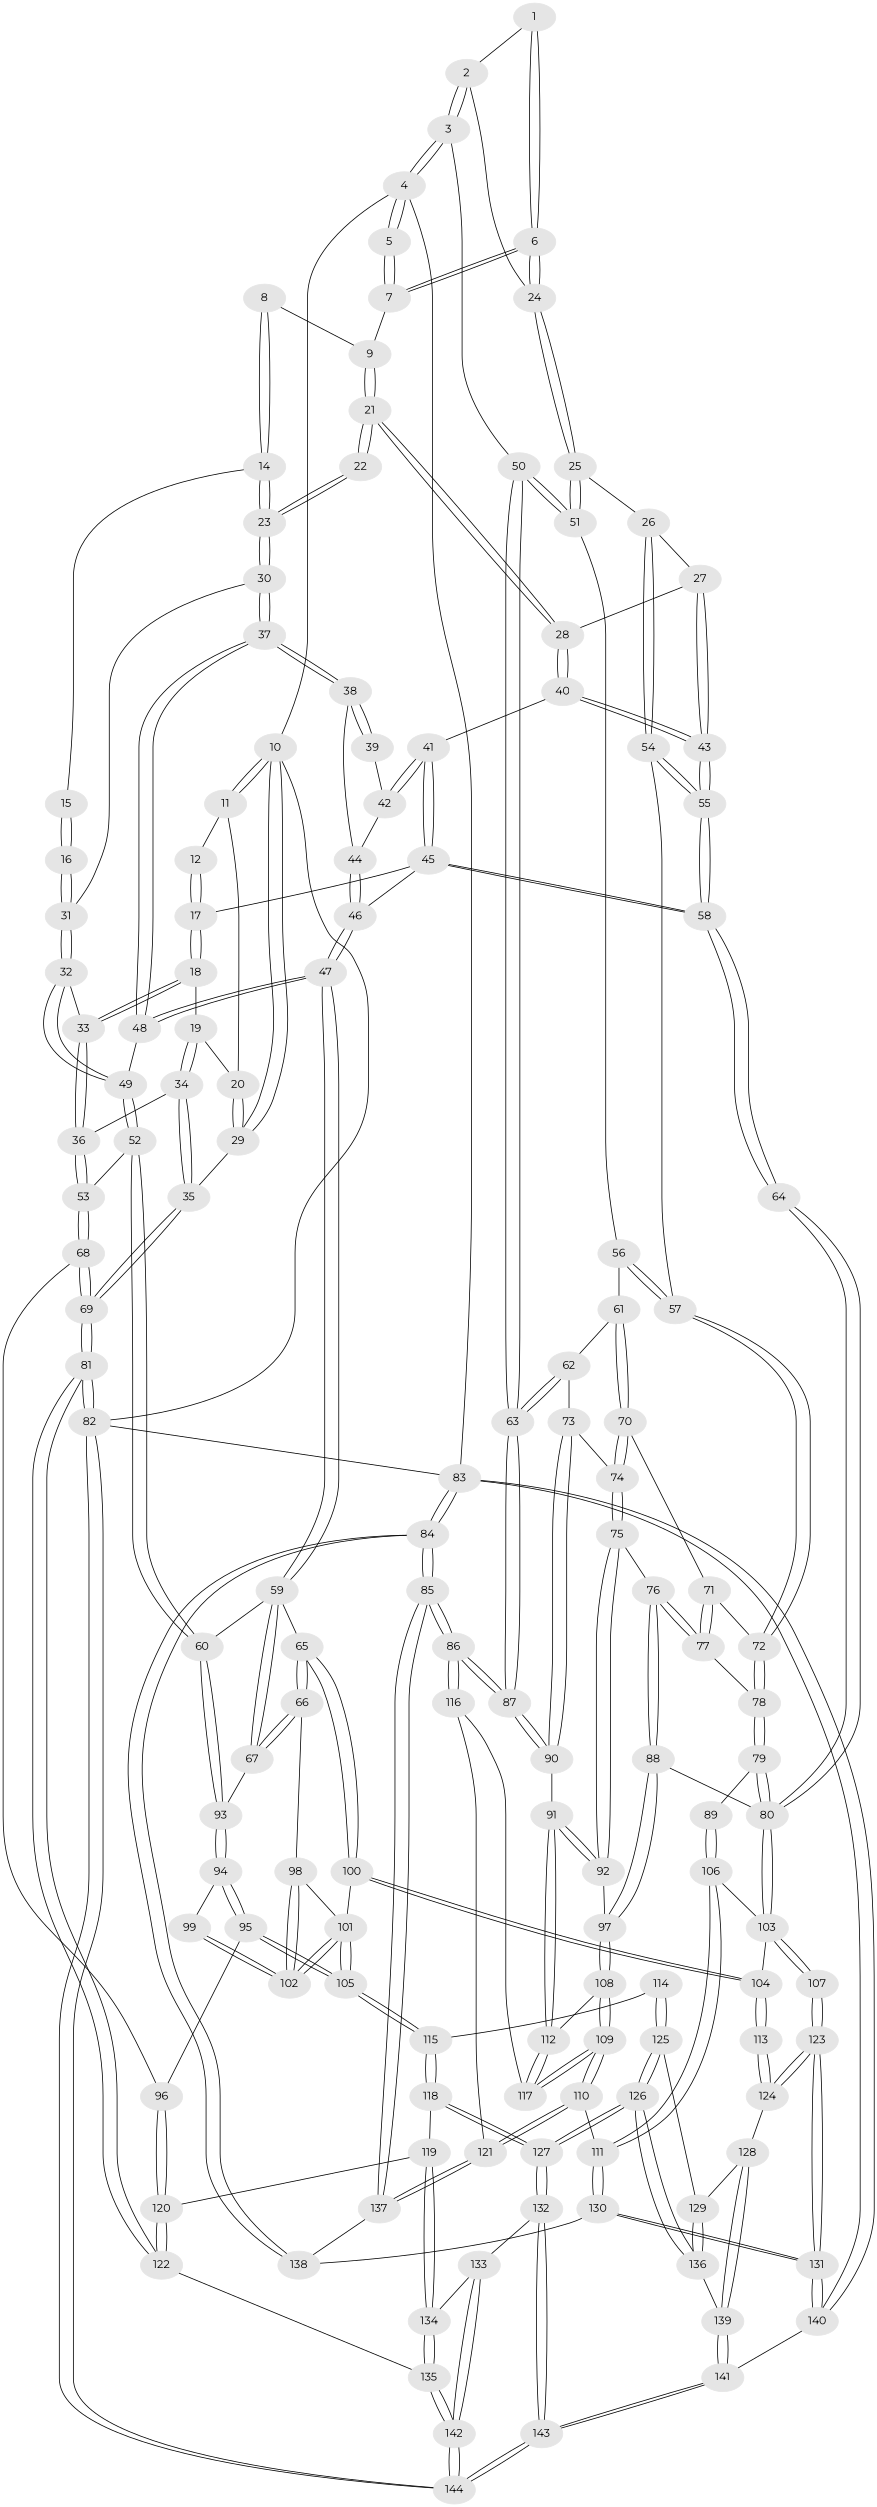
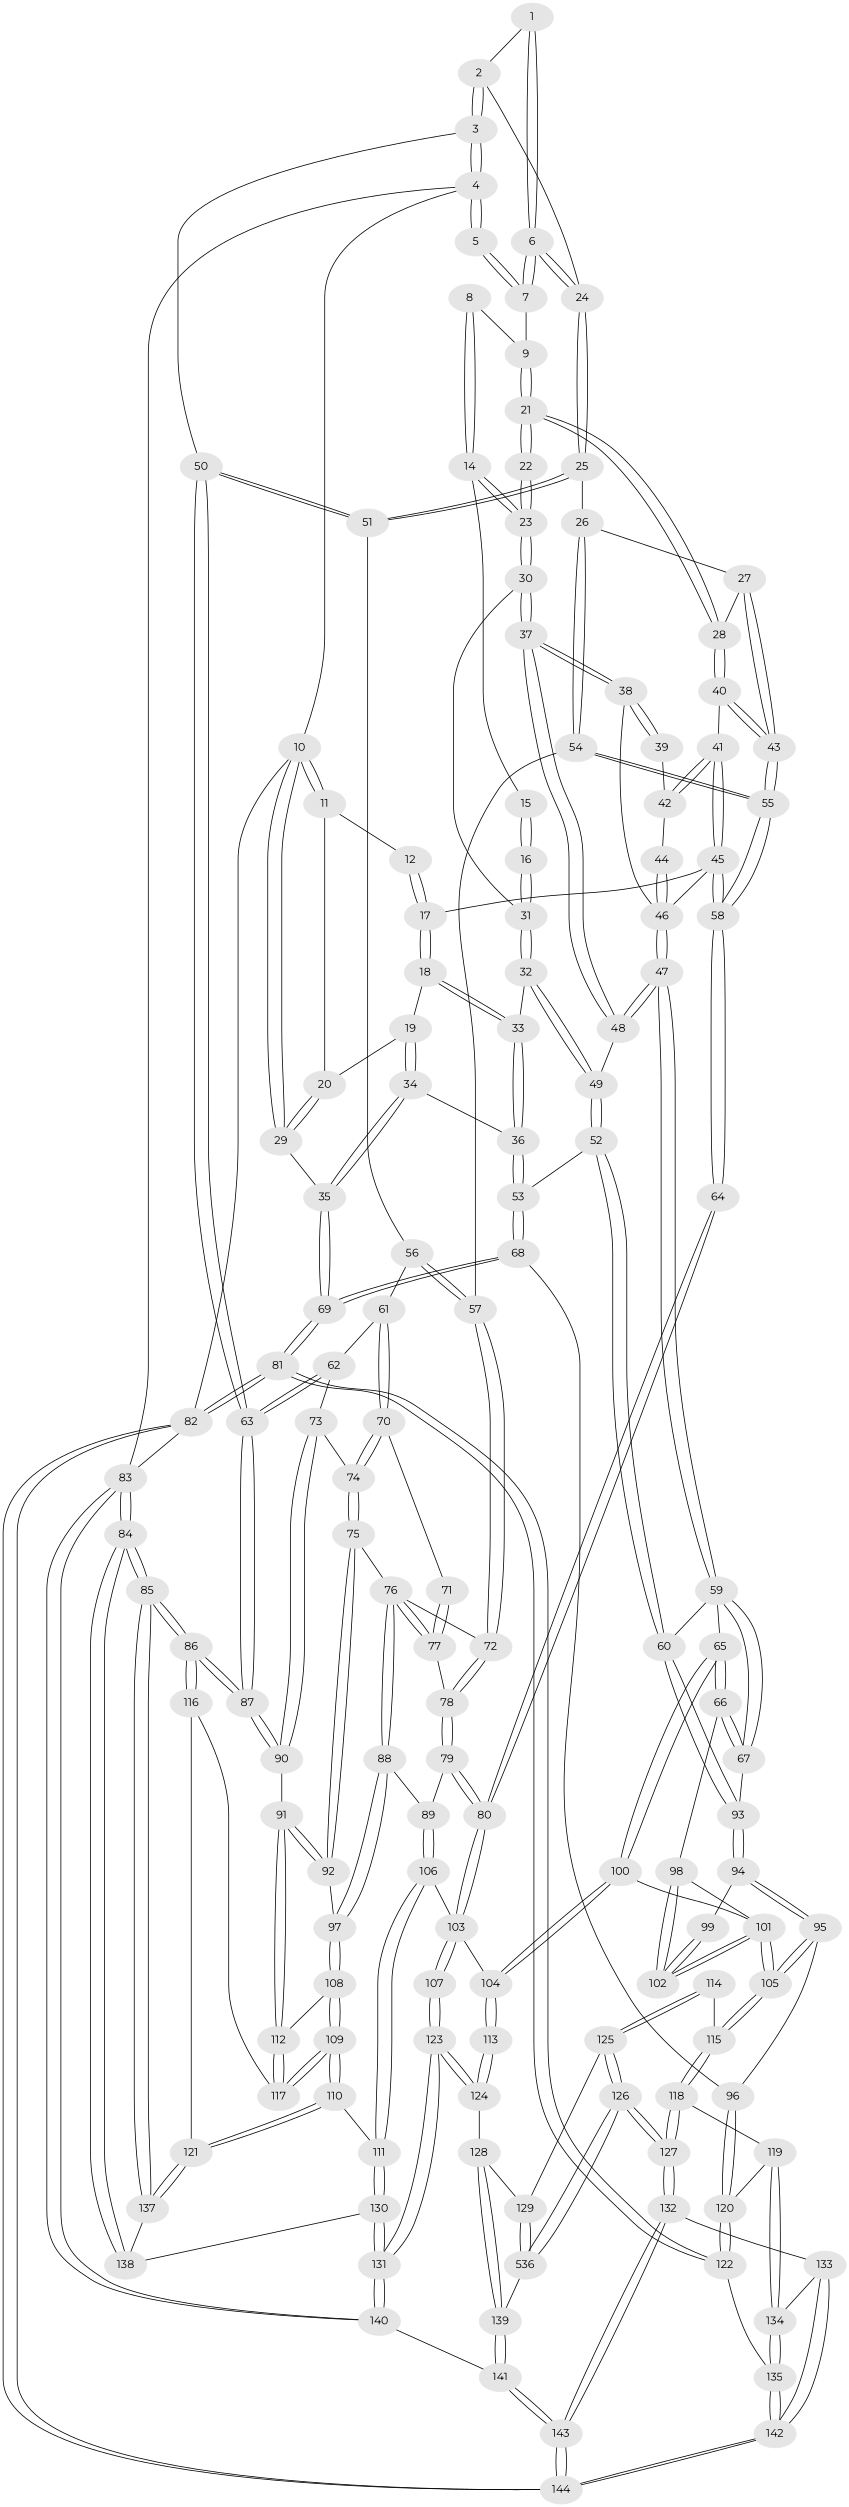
(344, 776) -> (622, 808)
(735, 1619) -> (441, 1619)
(710, 1787) -> (407, 1787)
(698, 2265) -> (525, 2265)
